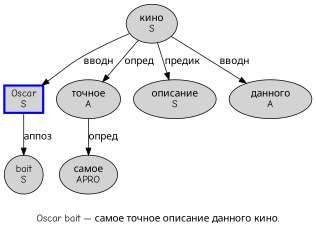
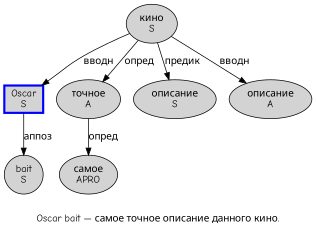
(271, 99) -> (271, 99)
